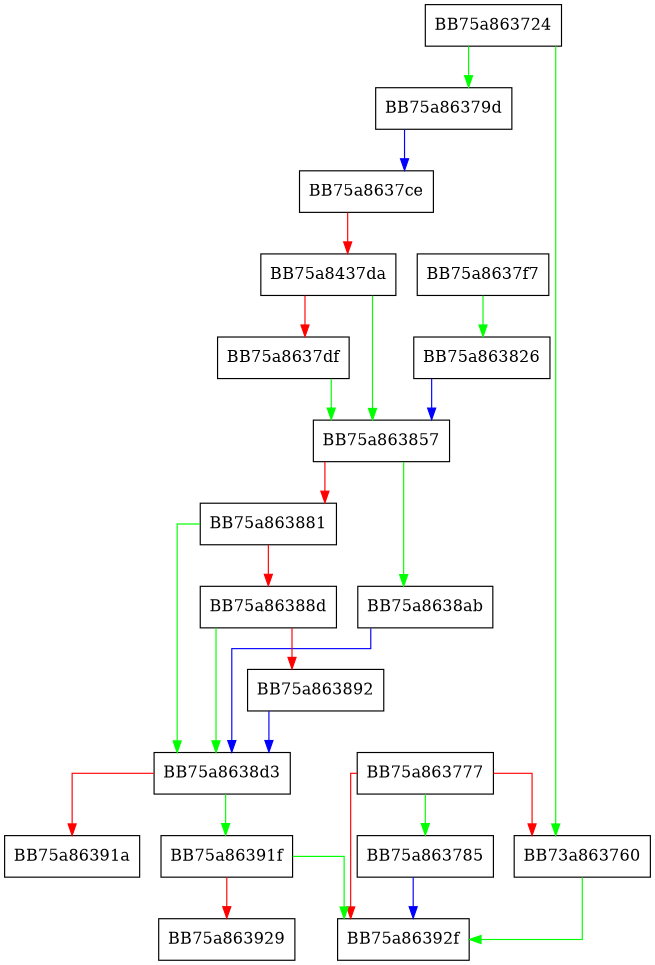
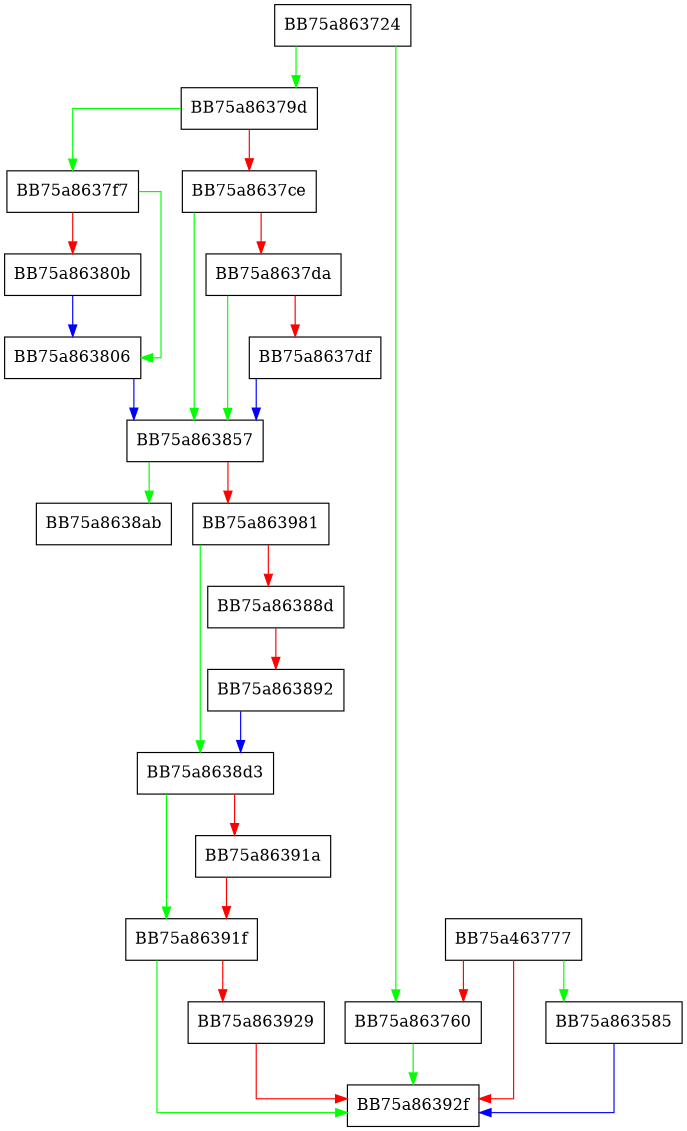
none -> (102, 108)
(405, 144) -> (249, 144)
none -> (73, 275)
(328, 275) -> (274, 275)
none -> (194, 310)
(482, 358) -> (73, 358)
(331, 393) -> (256, 393)
(268, 524) -> (261, 524)
(265, 649) -> none
(216, 685) -> none
(425, 773) -> (514, 939)
(425, 856) -> (614, 1023)
(582, 856) -> (413, 1023)
none -> (227, 892)
none -> (268, 1099)
